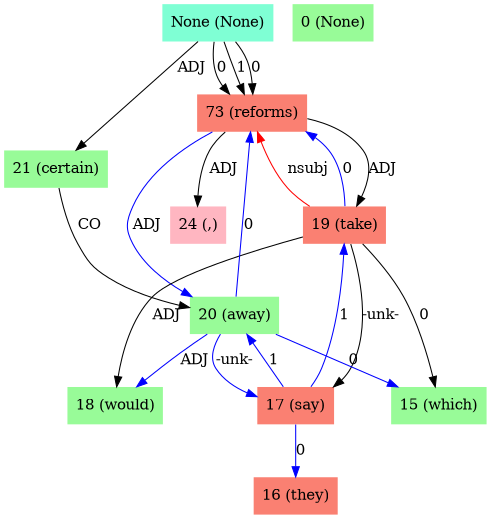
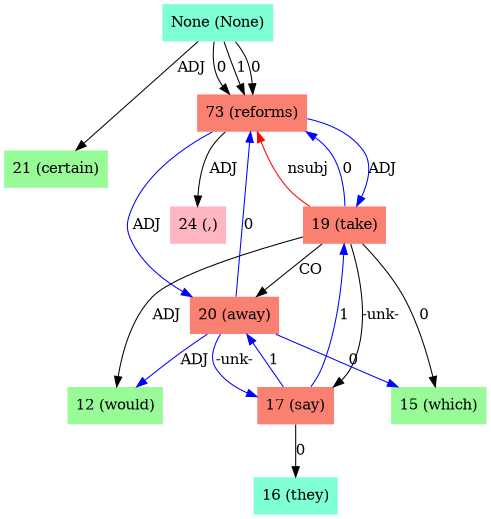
(333, 23) -> none
(358, 144) -> (358, 144)
(97, 269) -> (293, 267)
(234, 315) -> (234, 315)
(115, 406) -> (115, 406)
(296, 446) -> (296, 446)
(296, 496) -> (296, 496)
